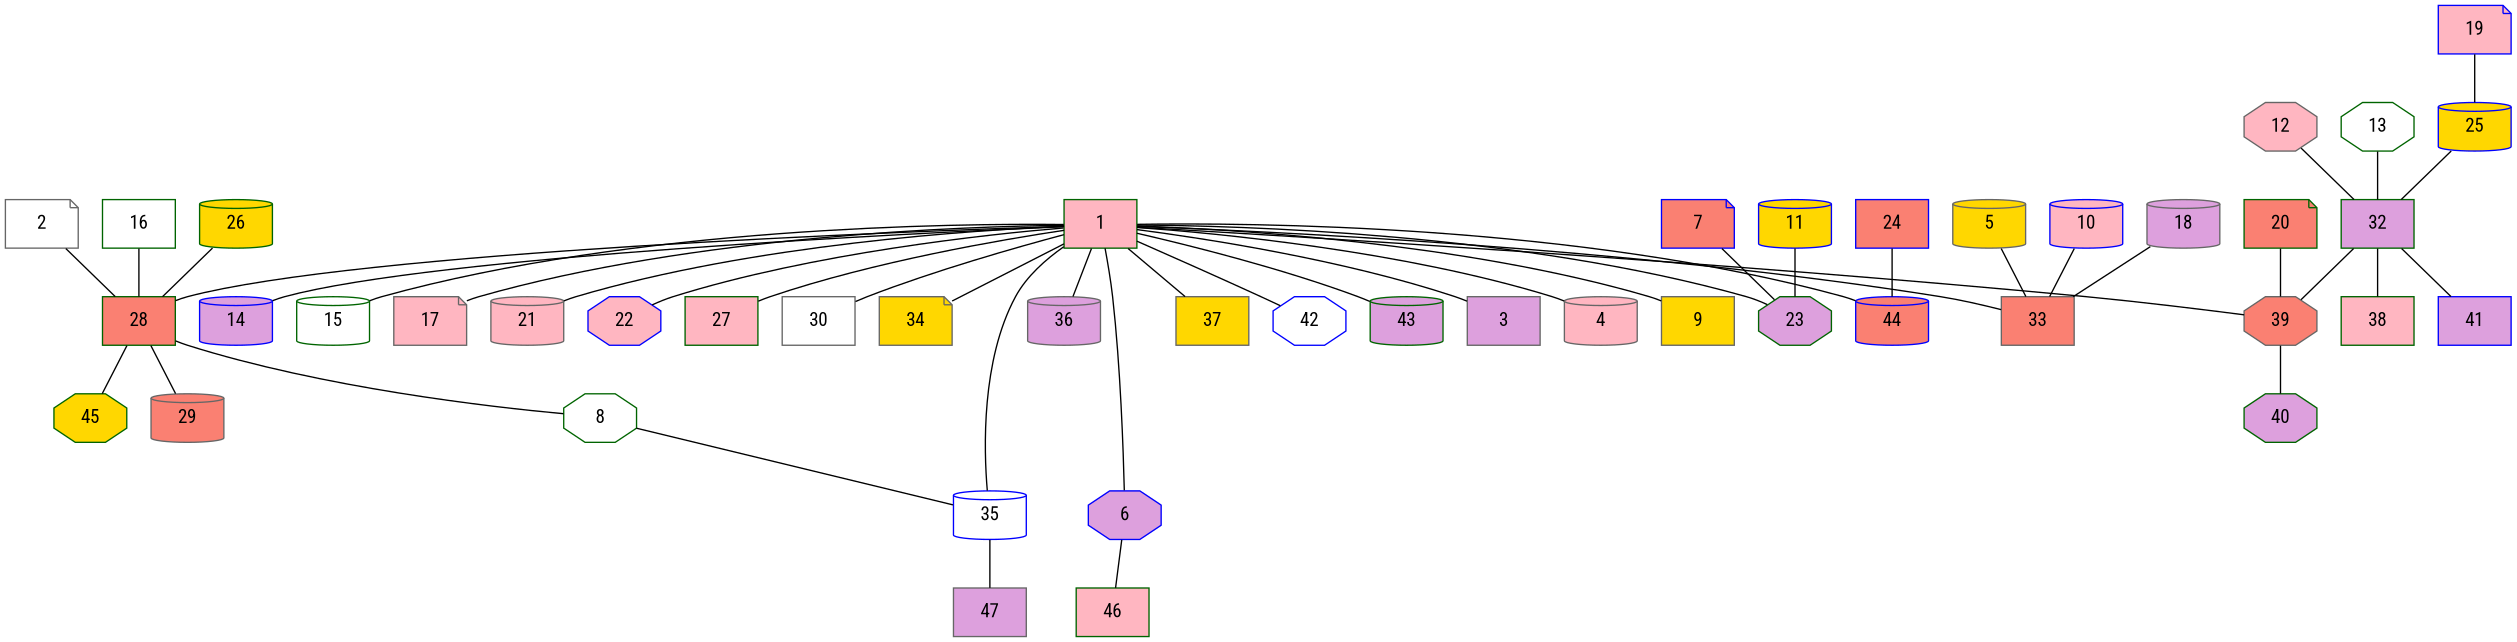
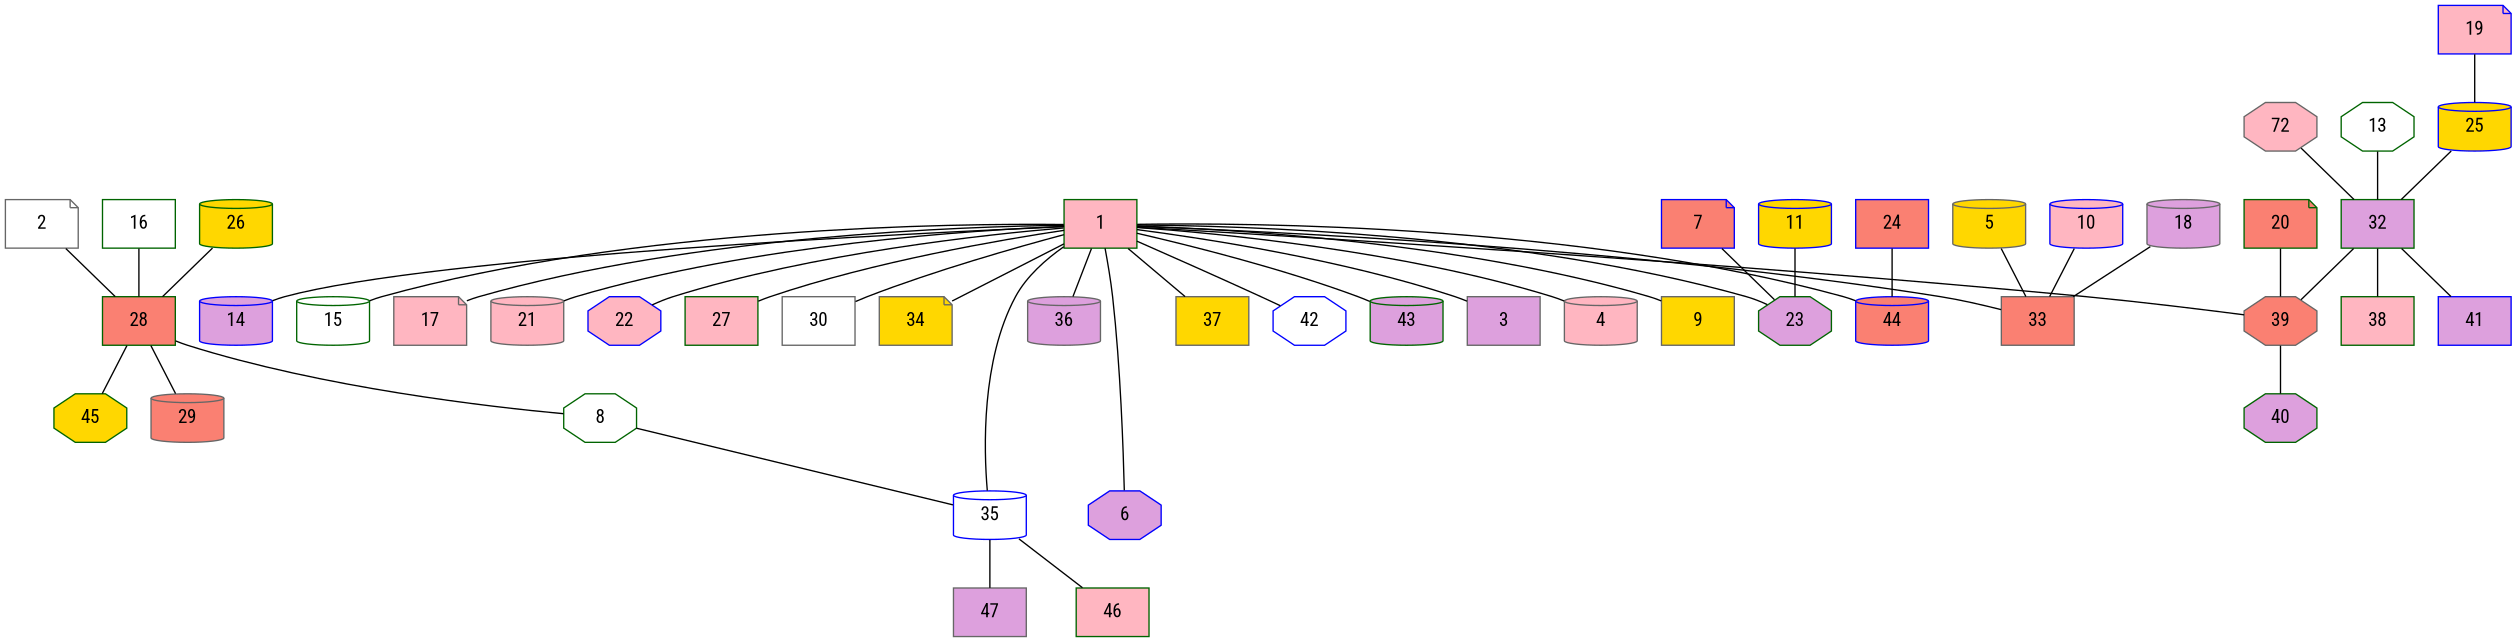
(2281, 127) -> (2281, 127)
(507, 255) -> none
(1119, 564) -> (1051, 563)
